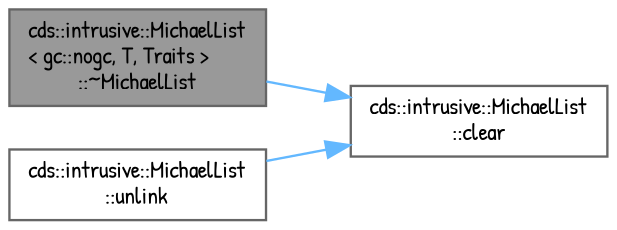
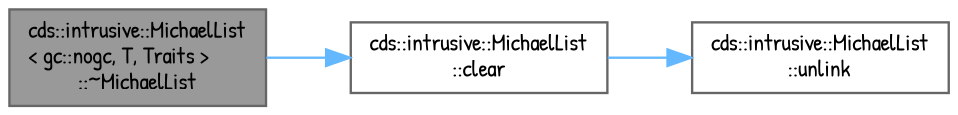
(296, 155) -> (637, 58)
